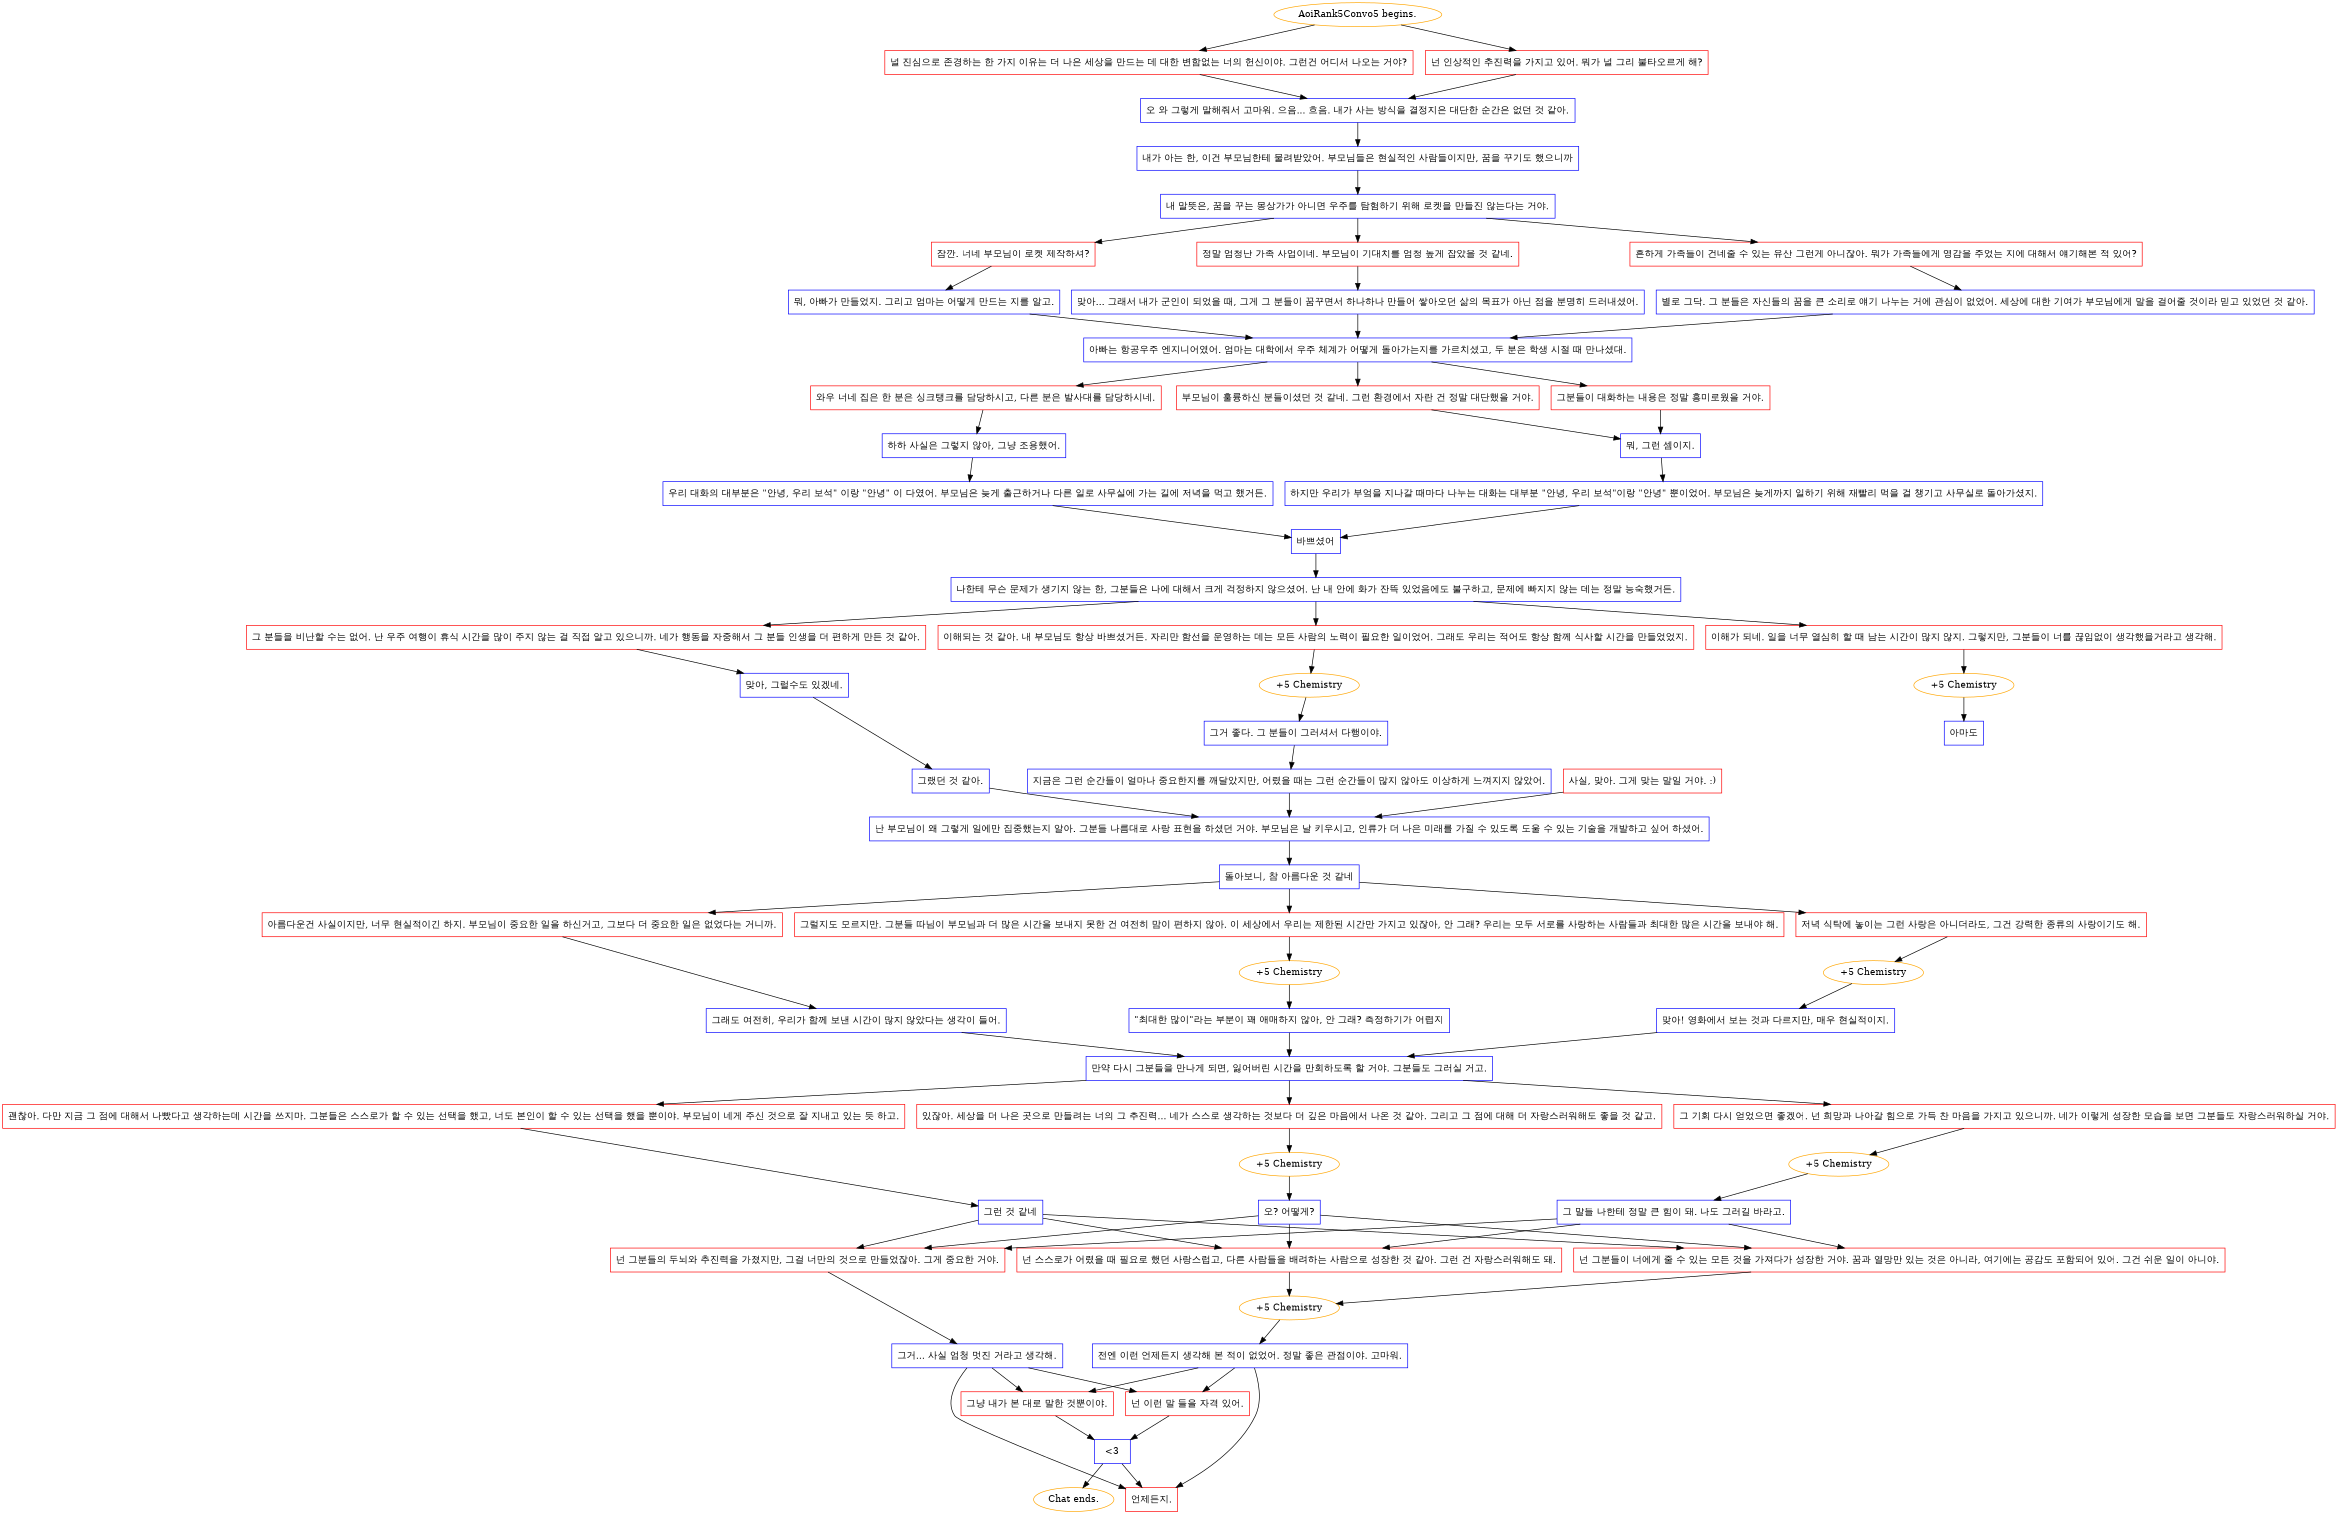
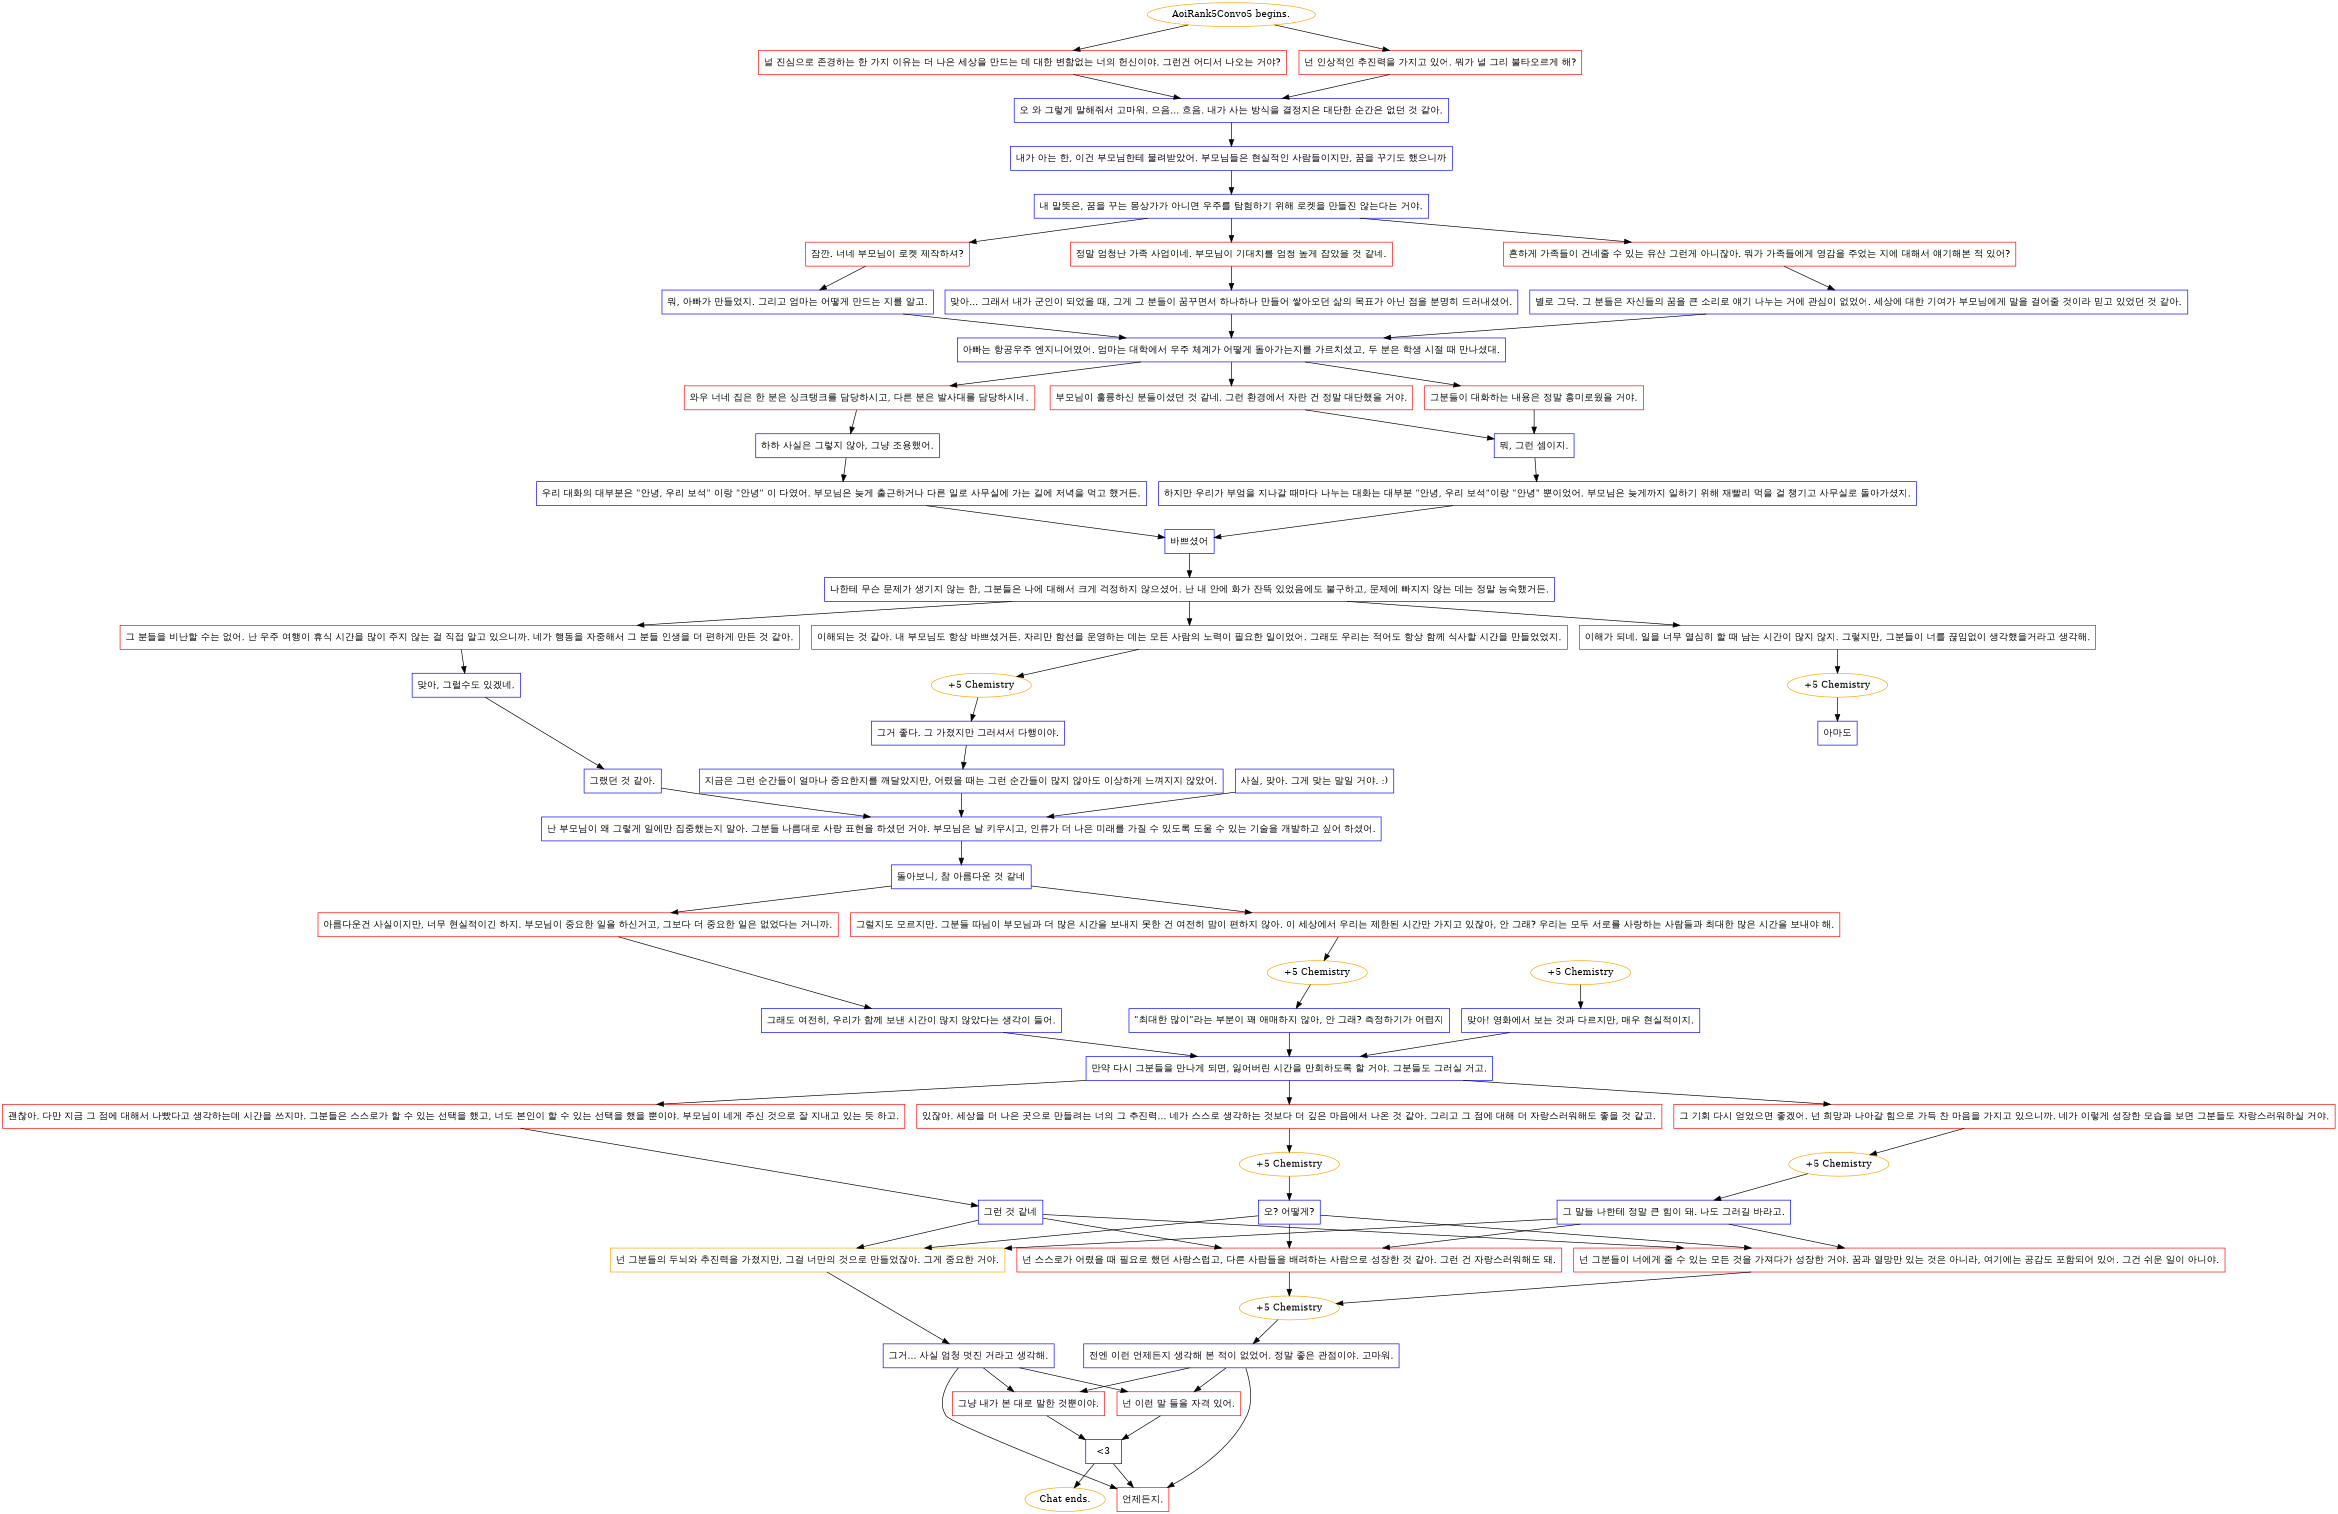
(1296, 733) -> (968, 733)
(1643, 781) -> (1315, 781)
(1971, 925) -> none
(808, 1260) -> (808, 1260)
